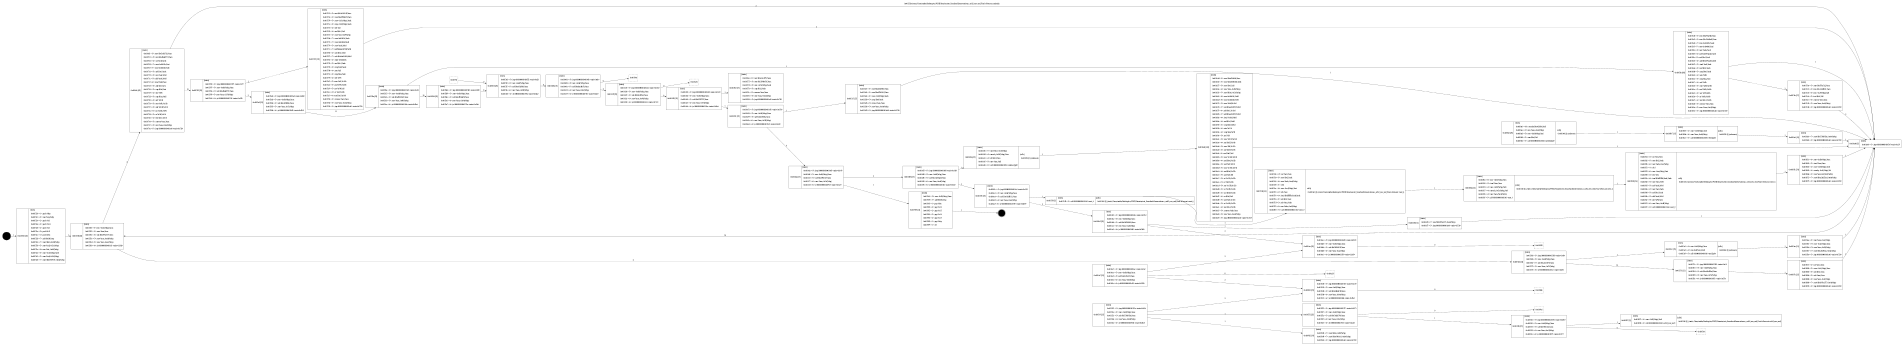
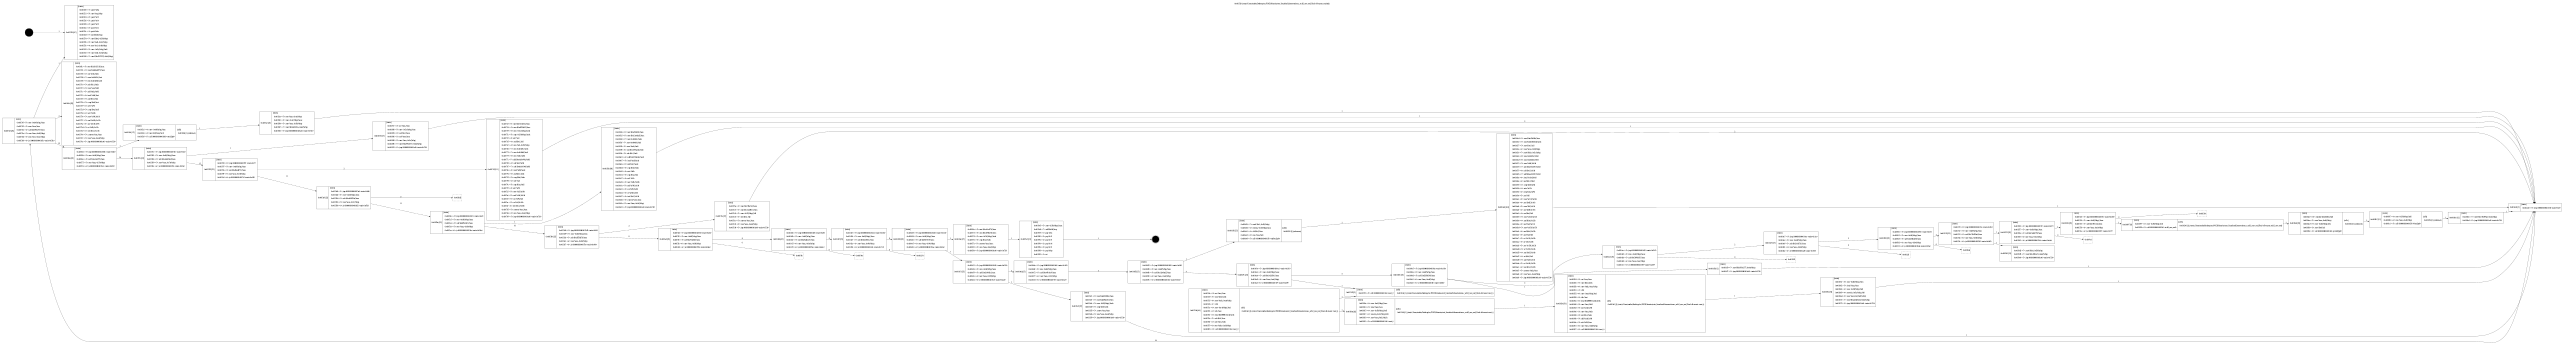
(1060, 7) -> none
(472, 82) -> (753, 249)
(1757, 84) -> (656, 227)
(187, 90) -> (194, 164)
(875, 194) -> (1013, 239)
none -> (457, 198)
none -> (2285, 224)
(1207, 225) -> (1347, 297)
(68, 236) -> (47, 87)
(1217, 262) -> (1710, 250)
(1224, 303) -> (1936, 236)
